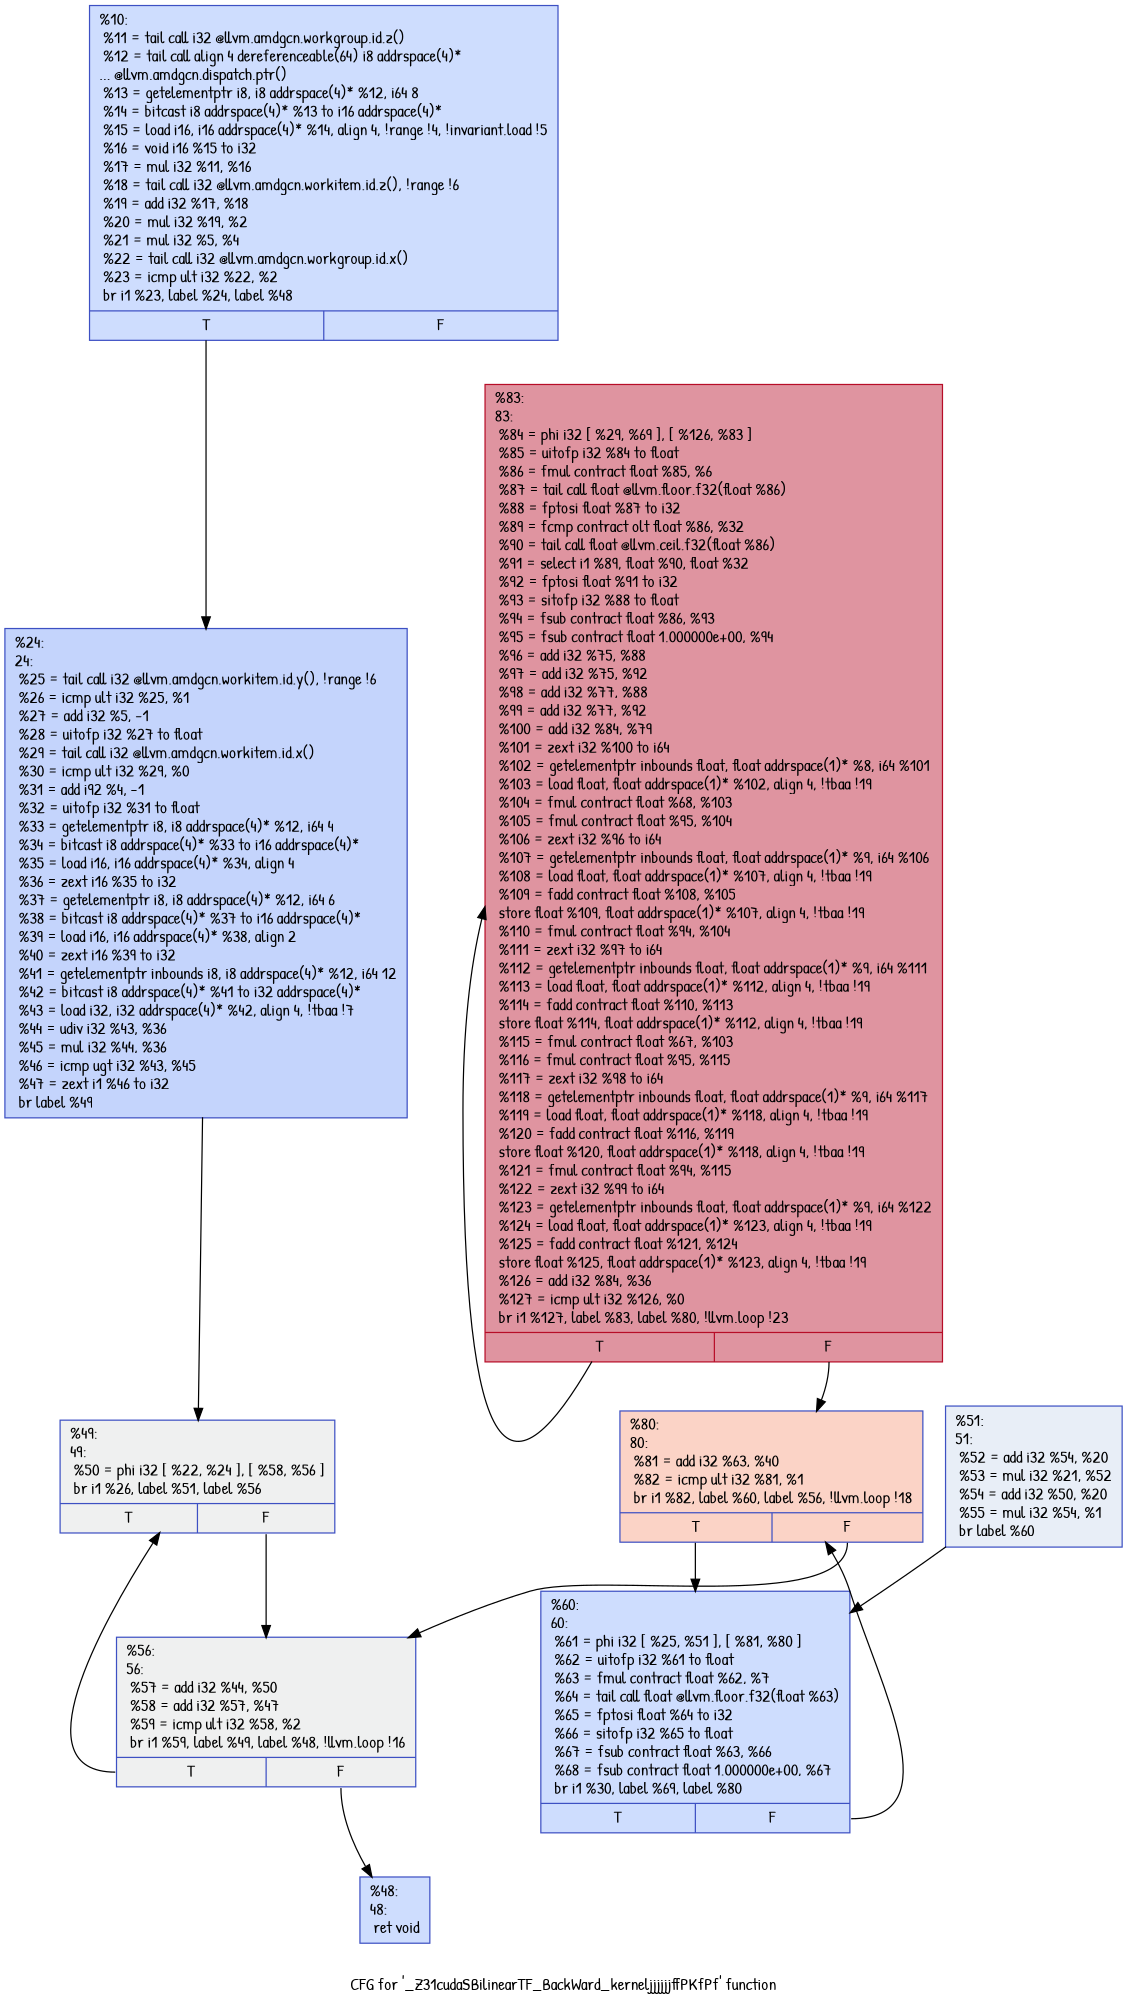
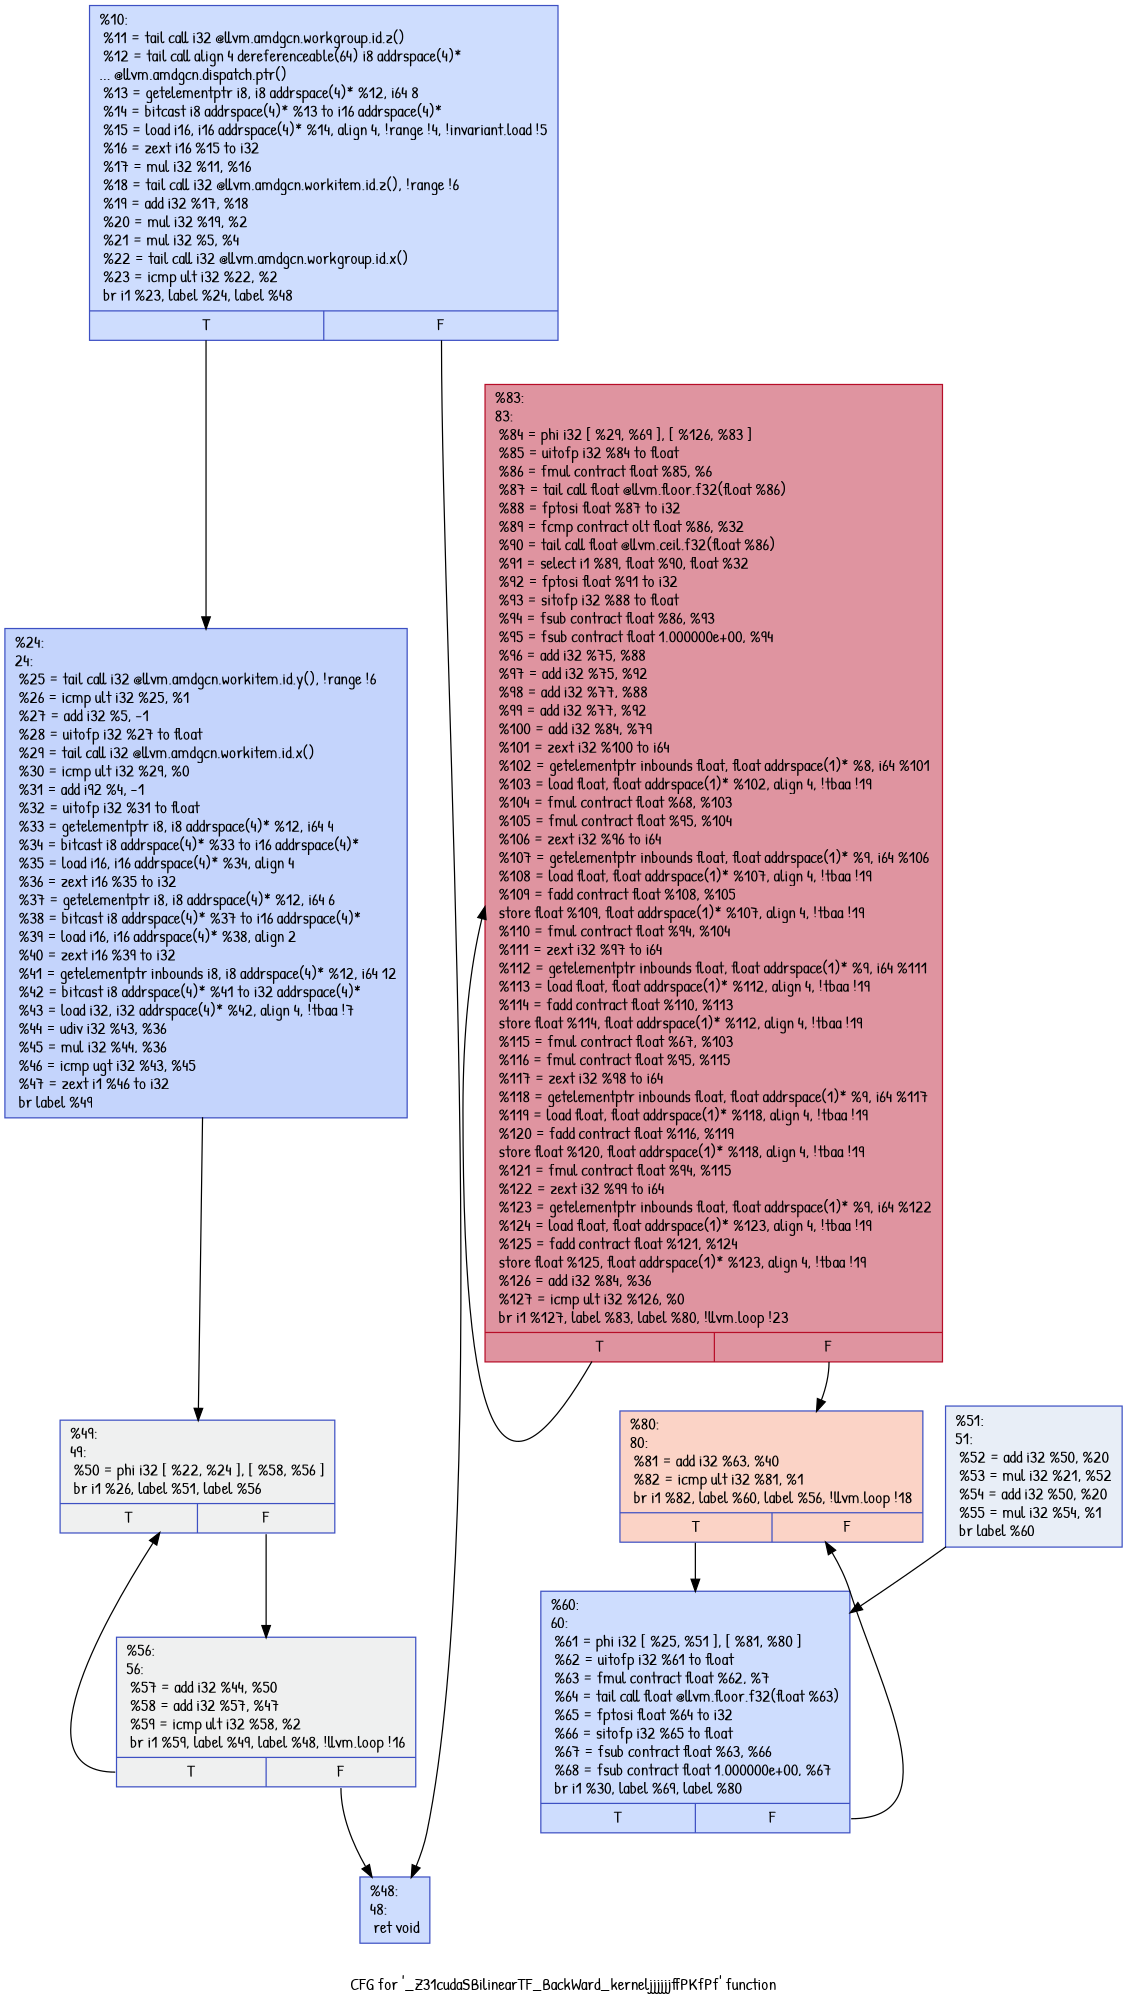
(178, 148) -> (180, 148)
none -> (458, 1028)
(1032, 1458) -> (1033, 1458)
(638, 1586) -> none
